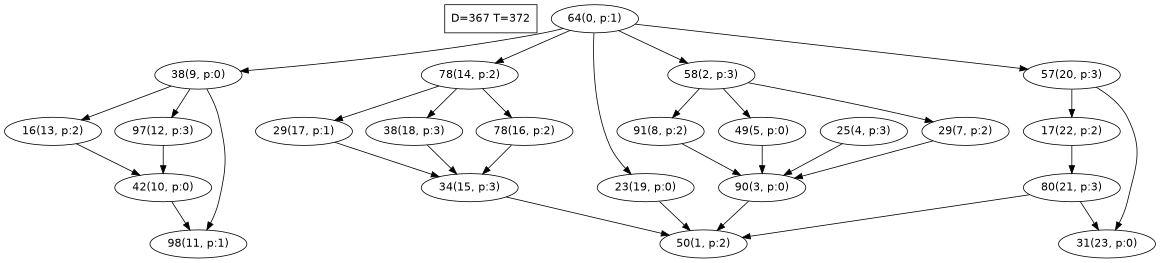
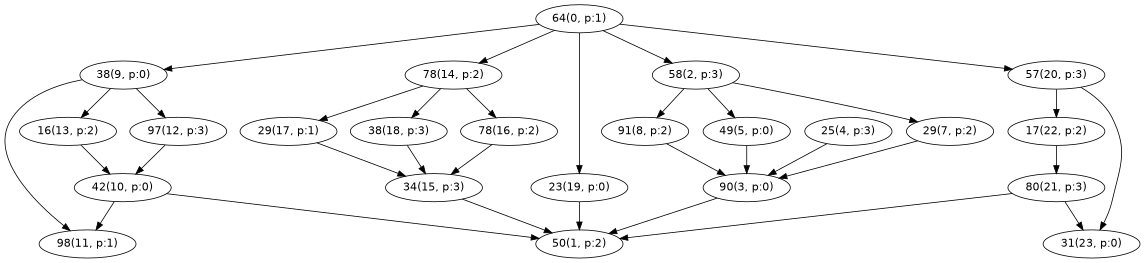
(491, 19) -> none
none -> (349, 216)
